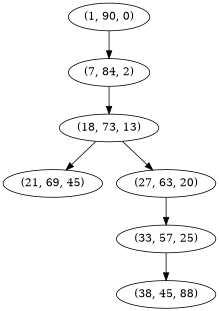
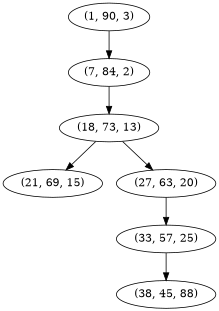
(109, 17) -> (109, 17)
(53, 183) -> (53, 183)
